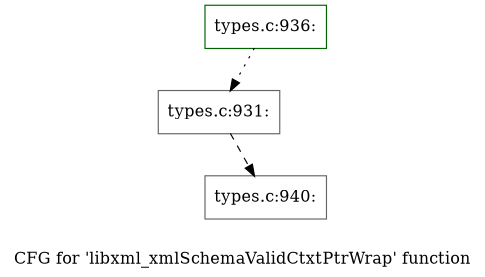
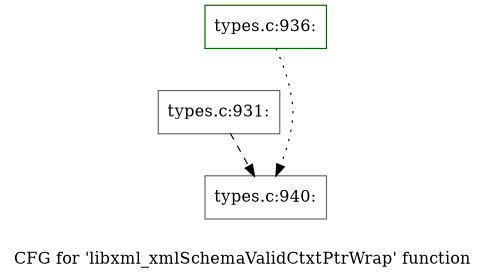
(245, 64) -> (293, 106)
